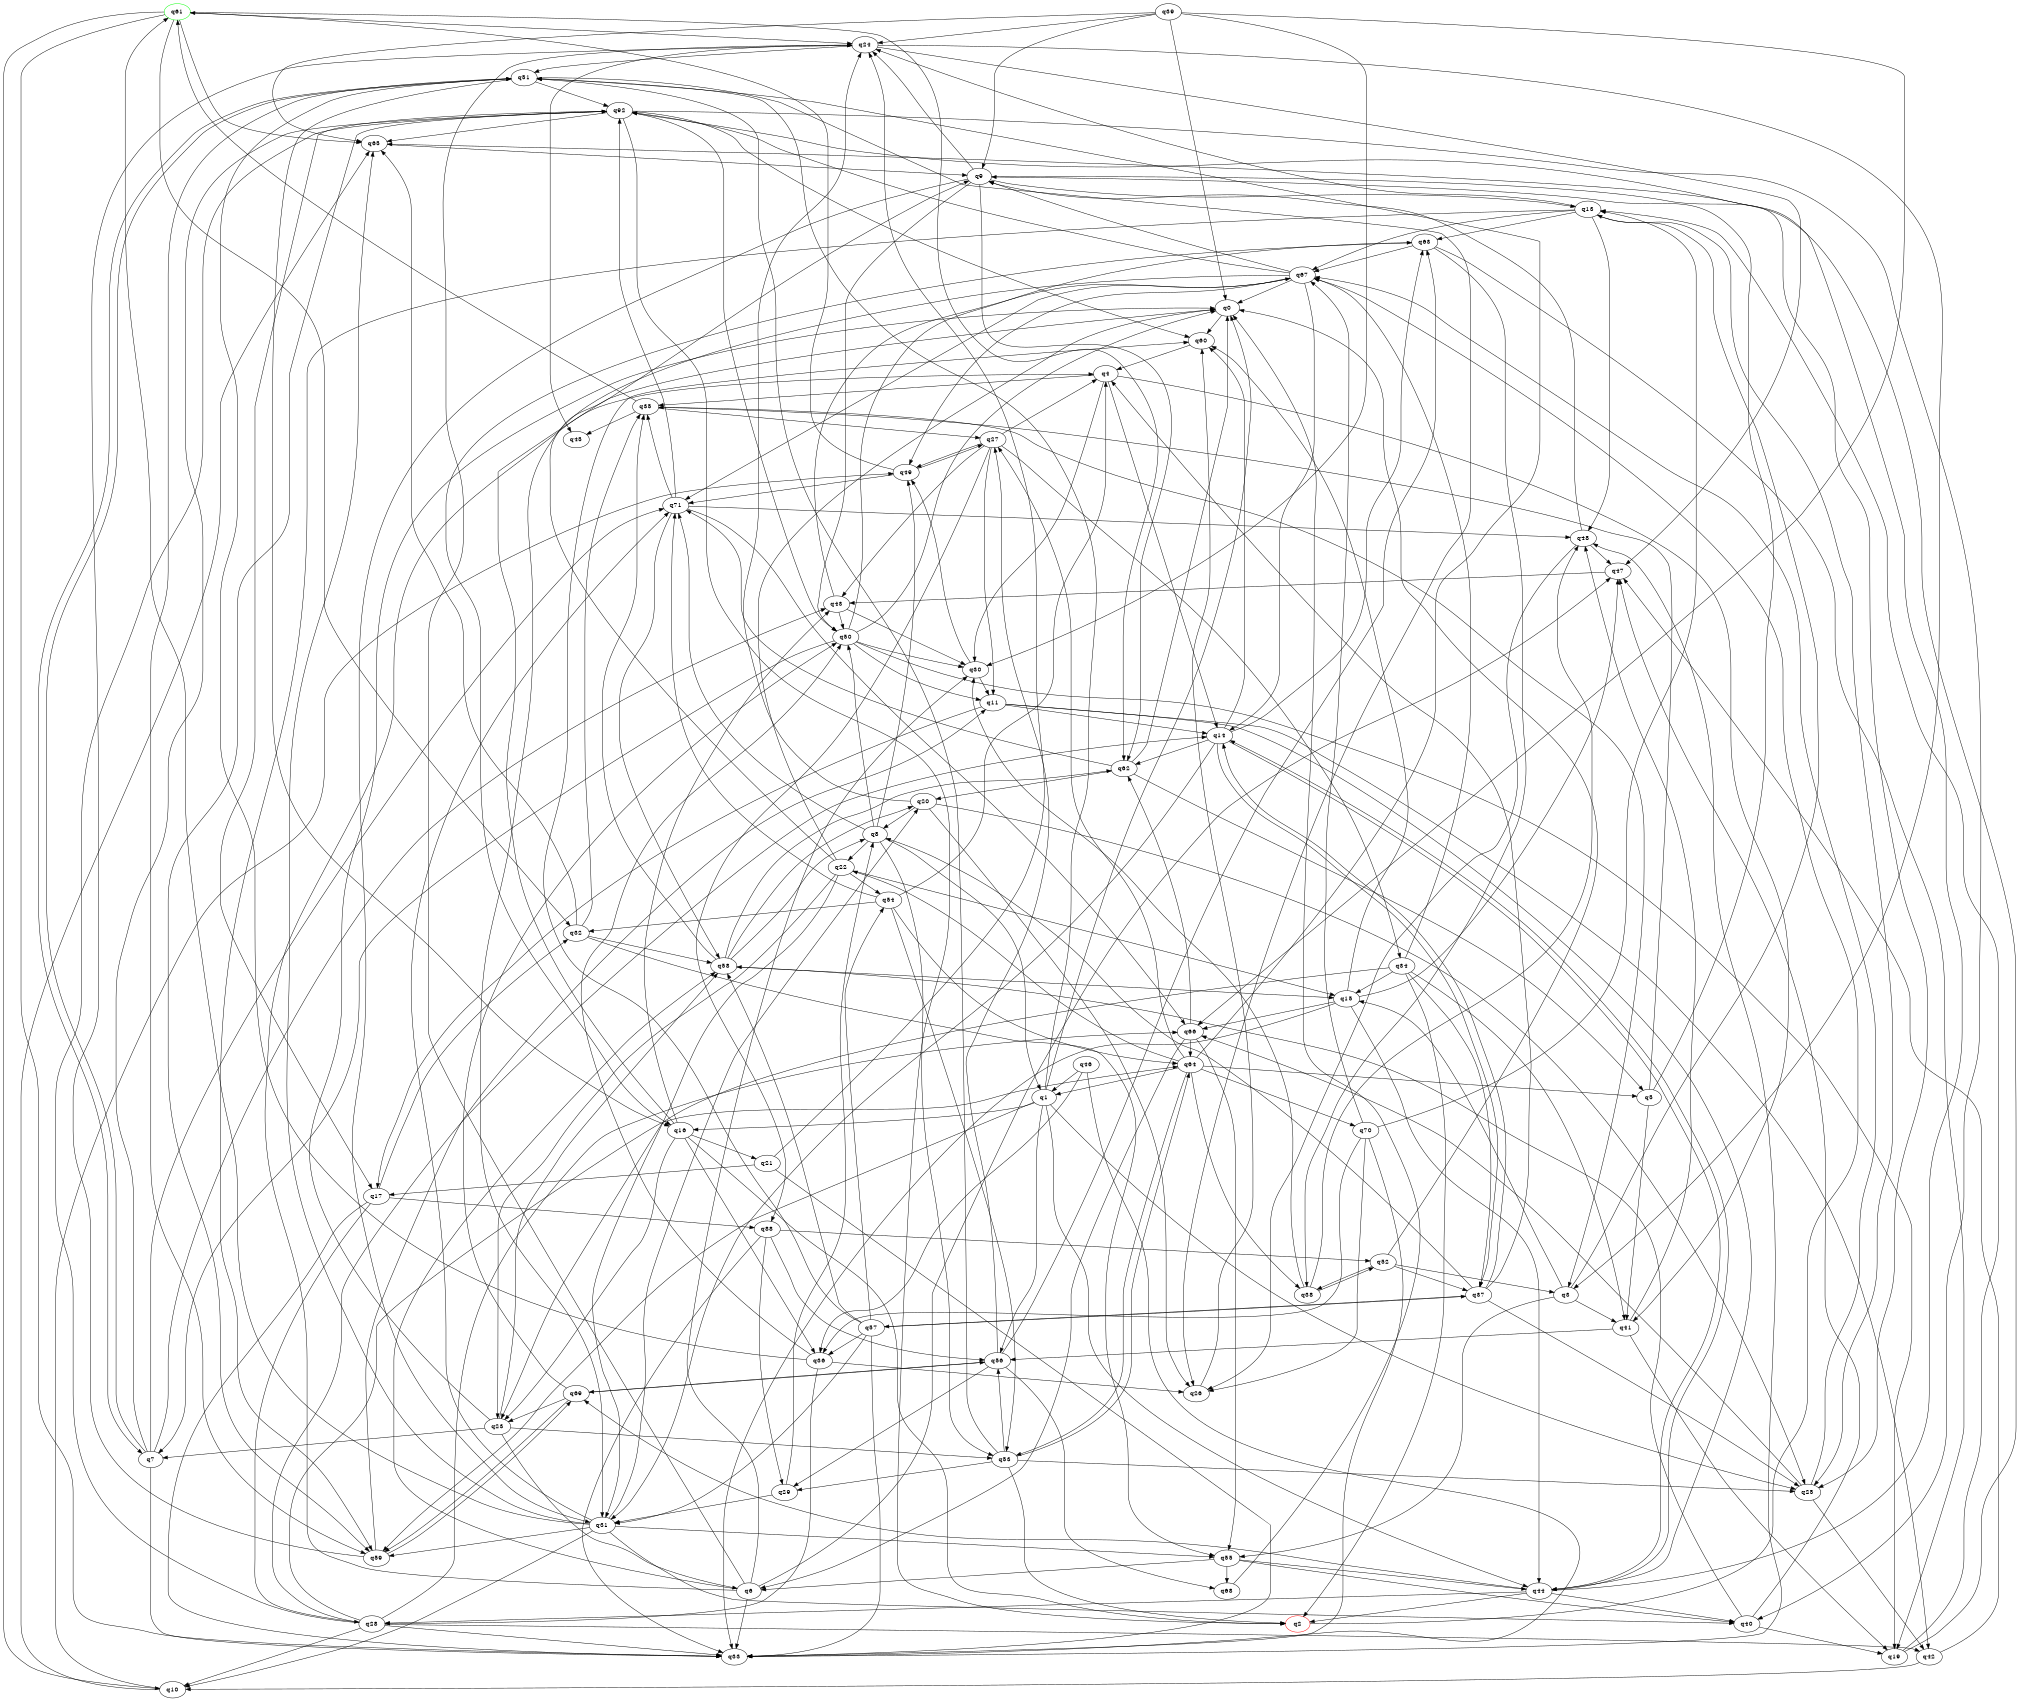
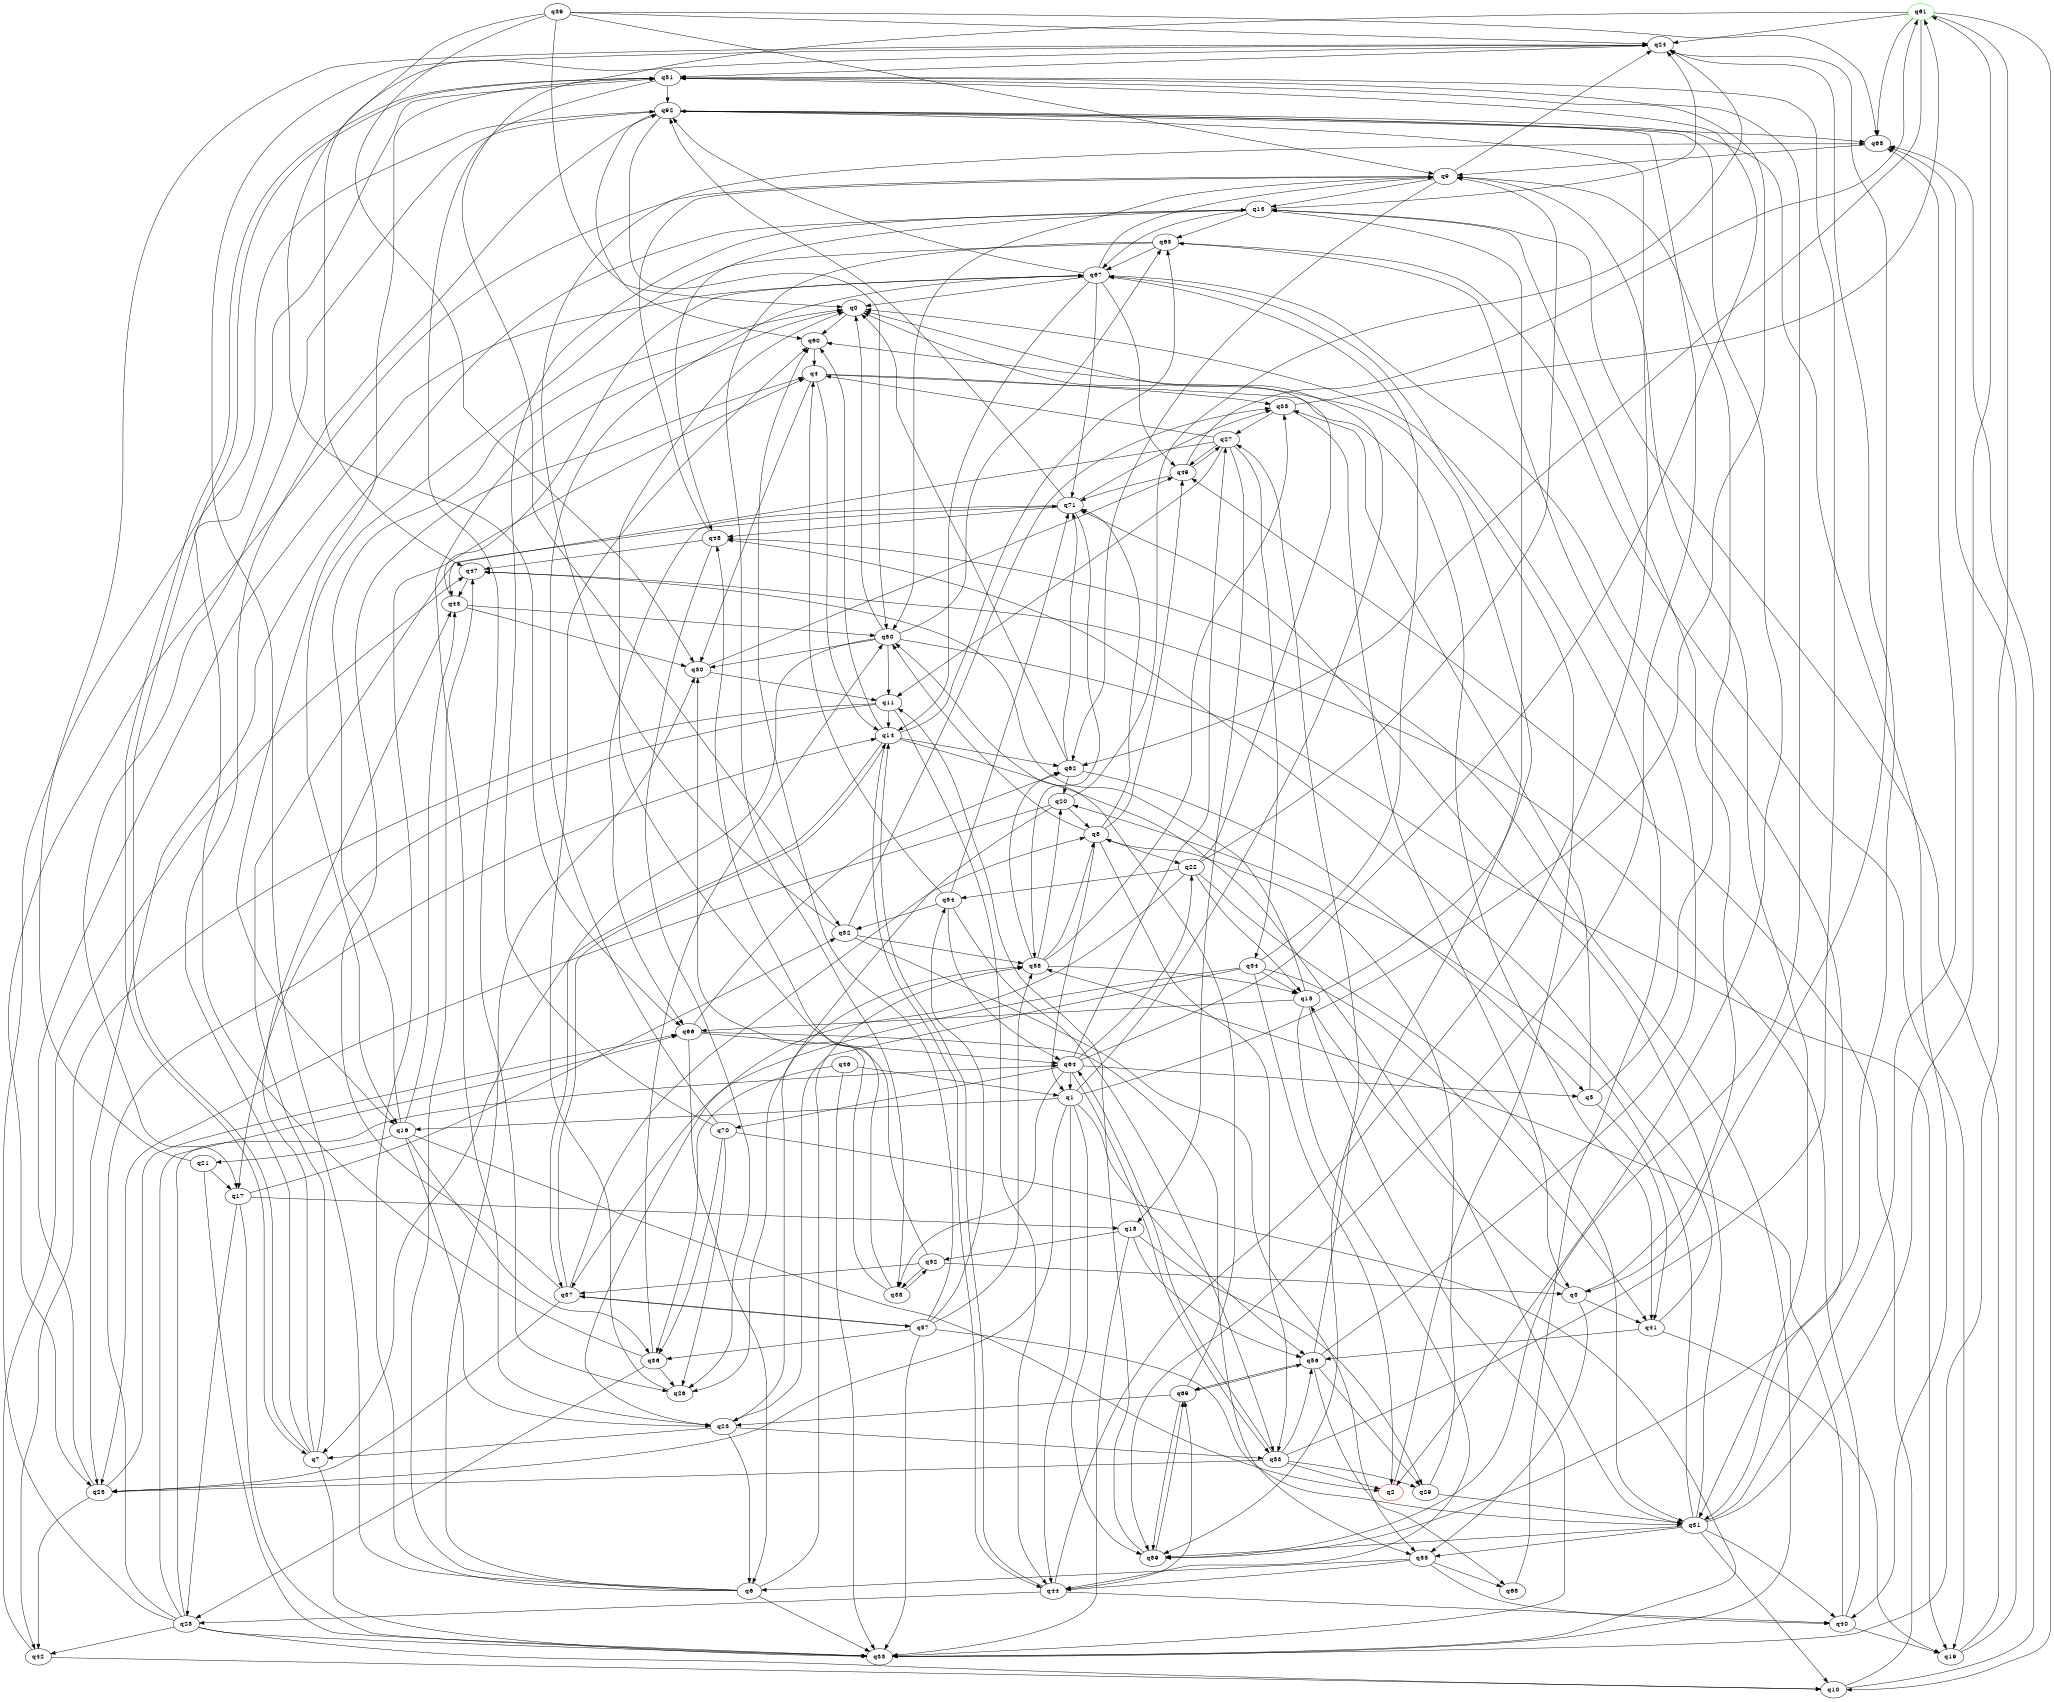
(576, 440) -> none
(767, 1229) -> (1131, 1229)
(1420, 1607) -> none
